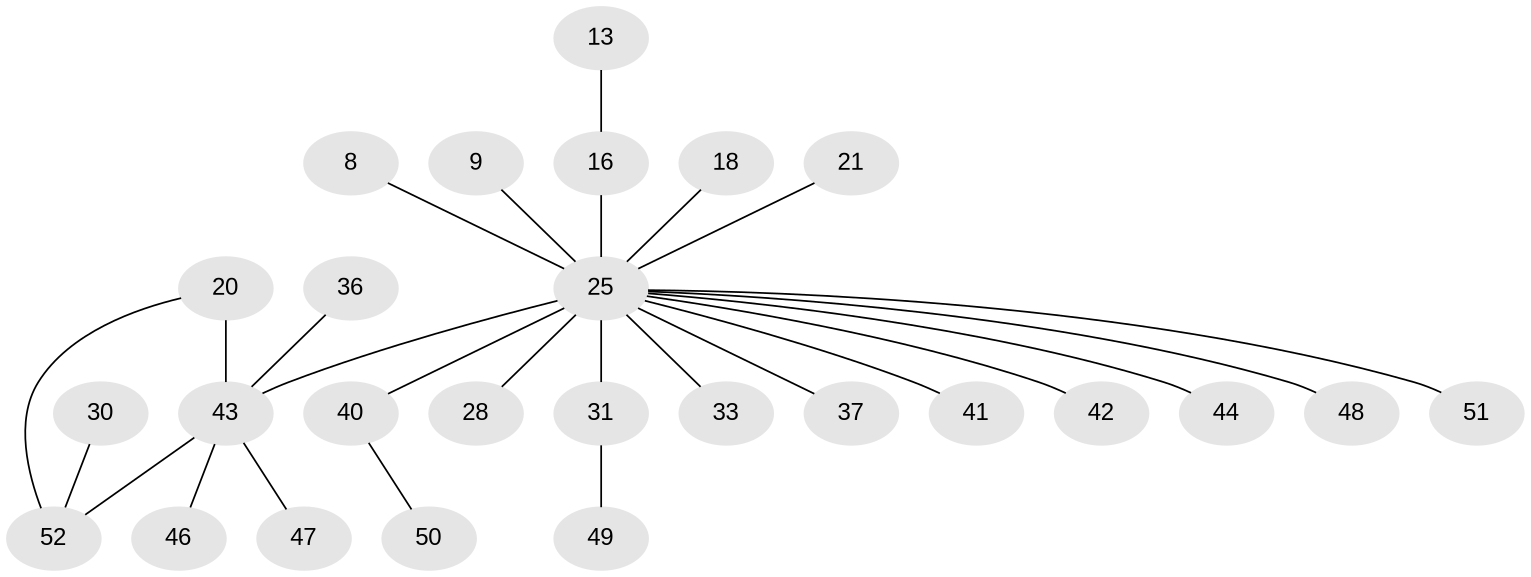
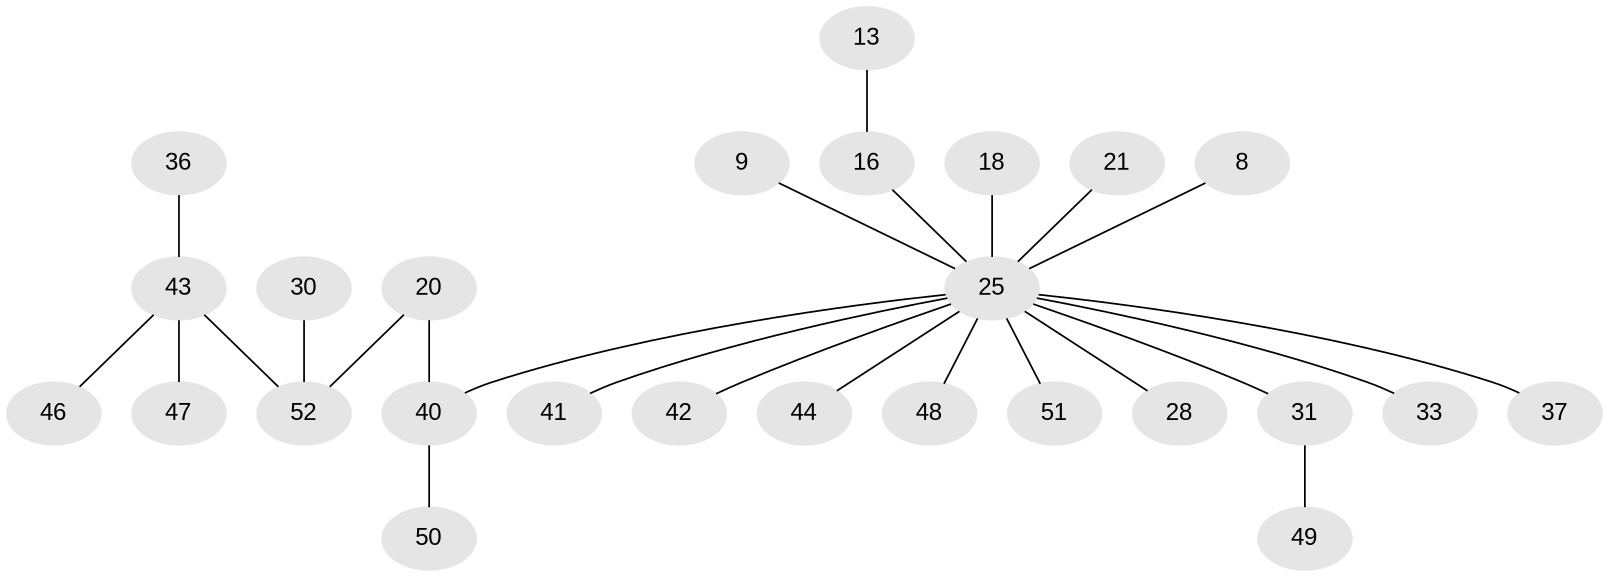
(408, 342) -> none
(226, 351) -> (429, 351)
